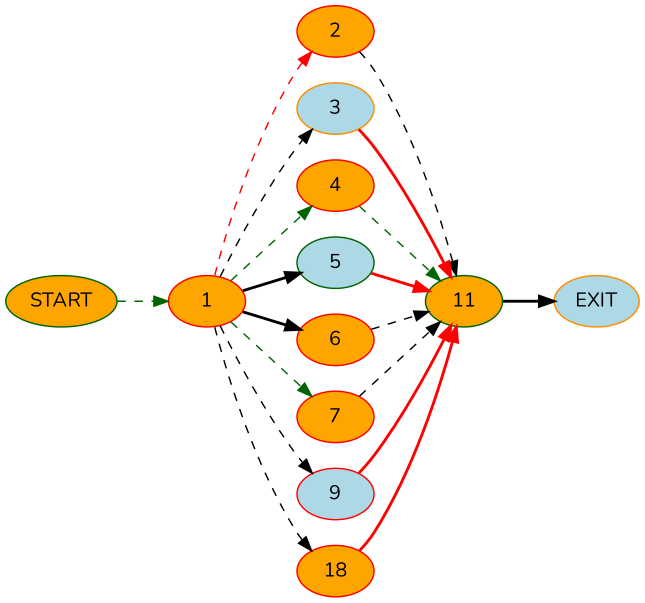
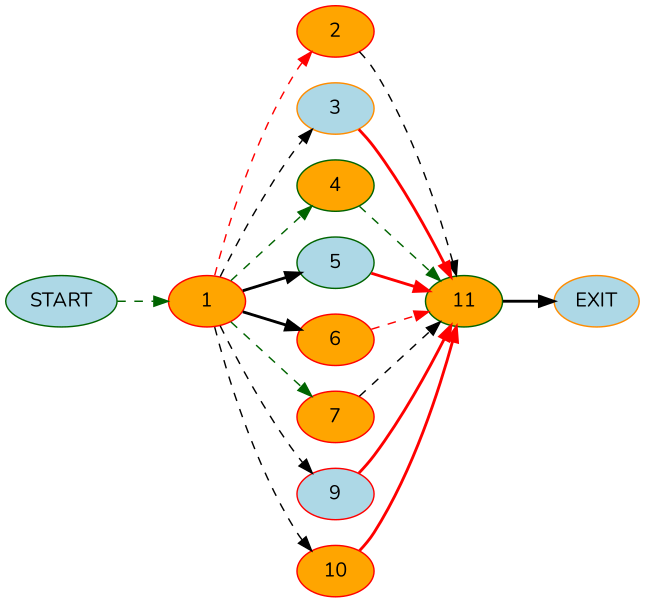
(336, 186) -> (336, 186)
(61, 301) -> (61, 301)
(393, 323) -> (393, 323)
(336, 571) -> (336, 571)
